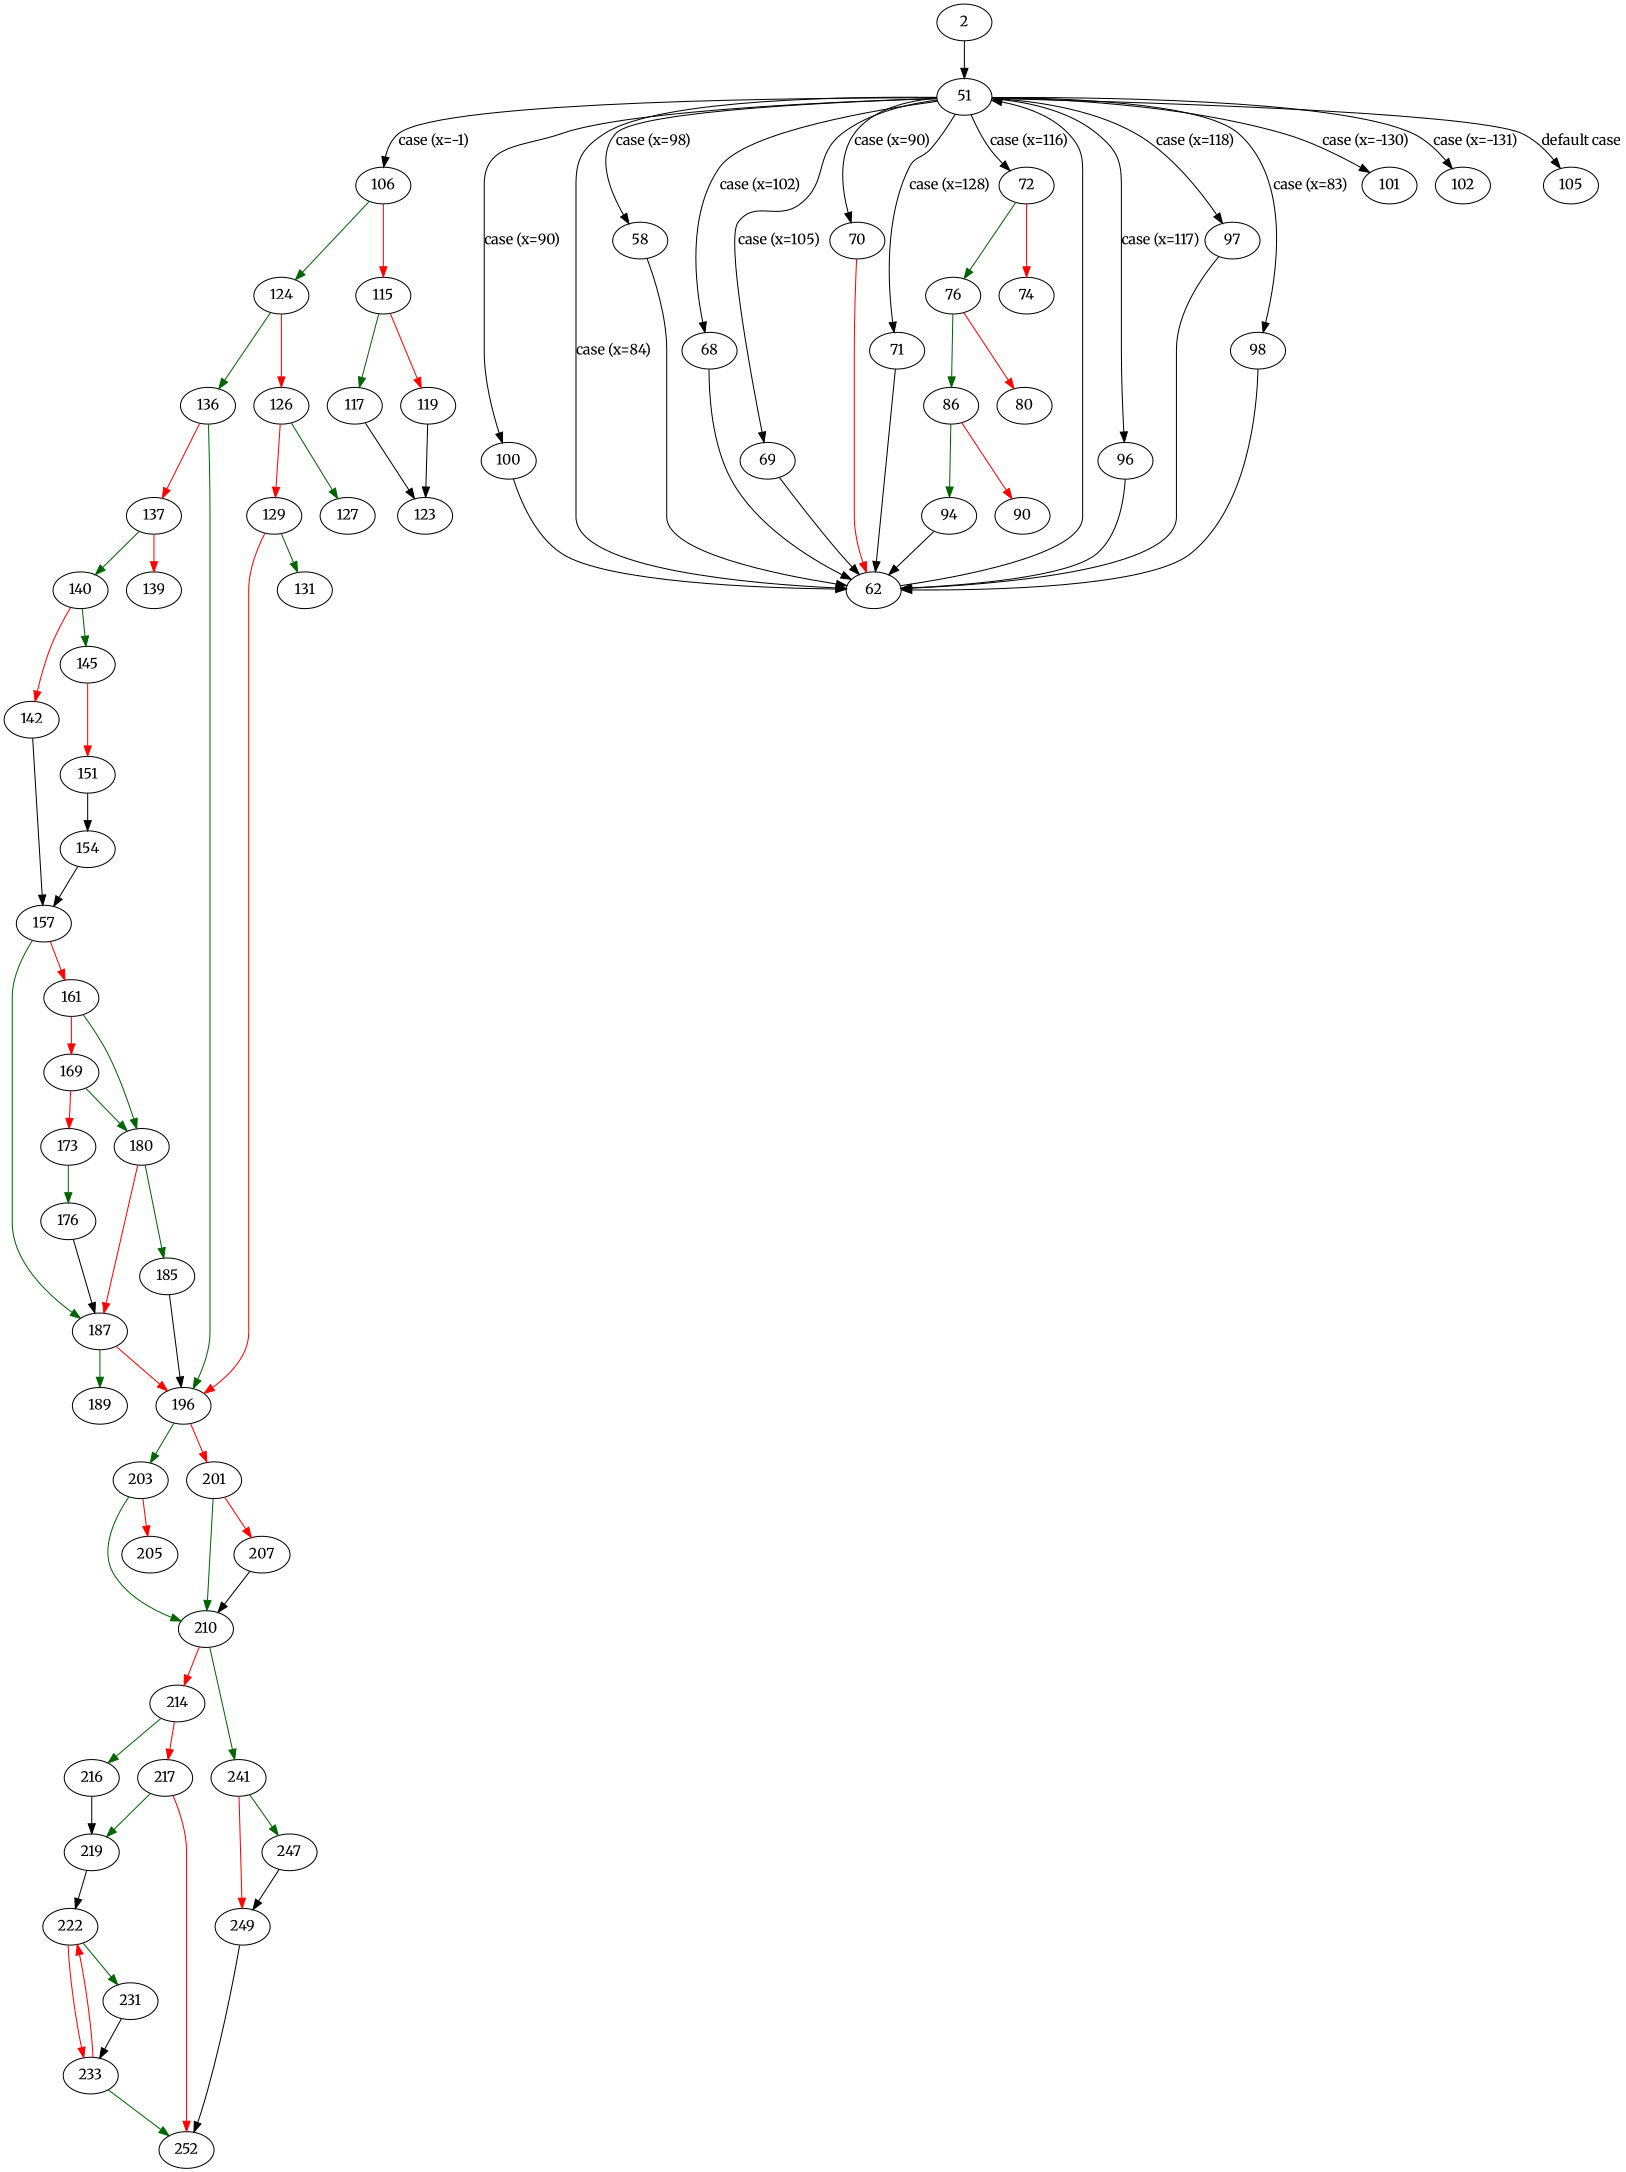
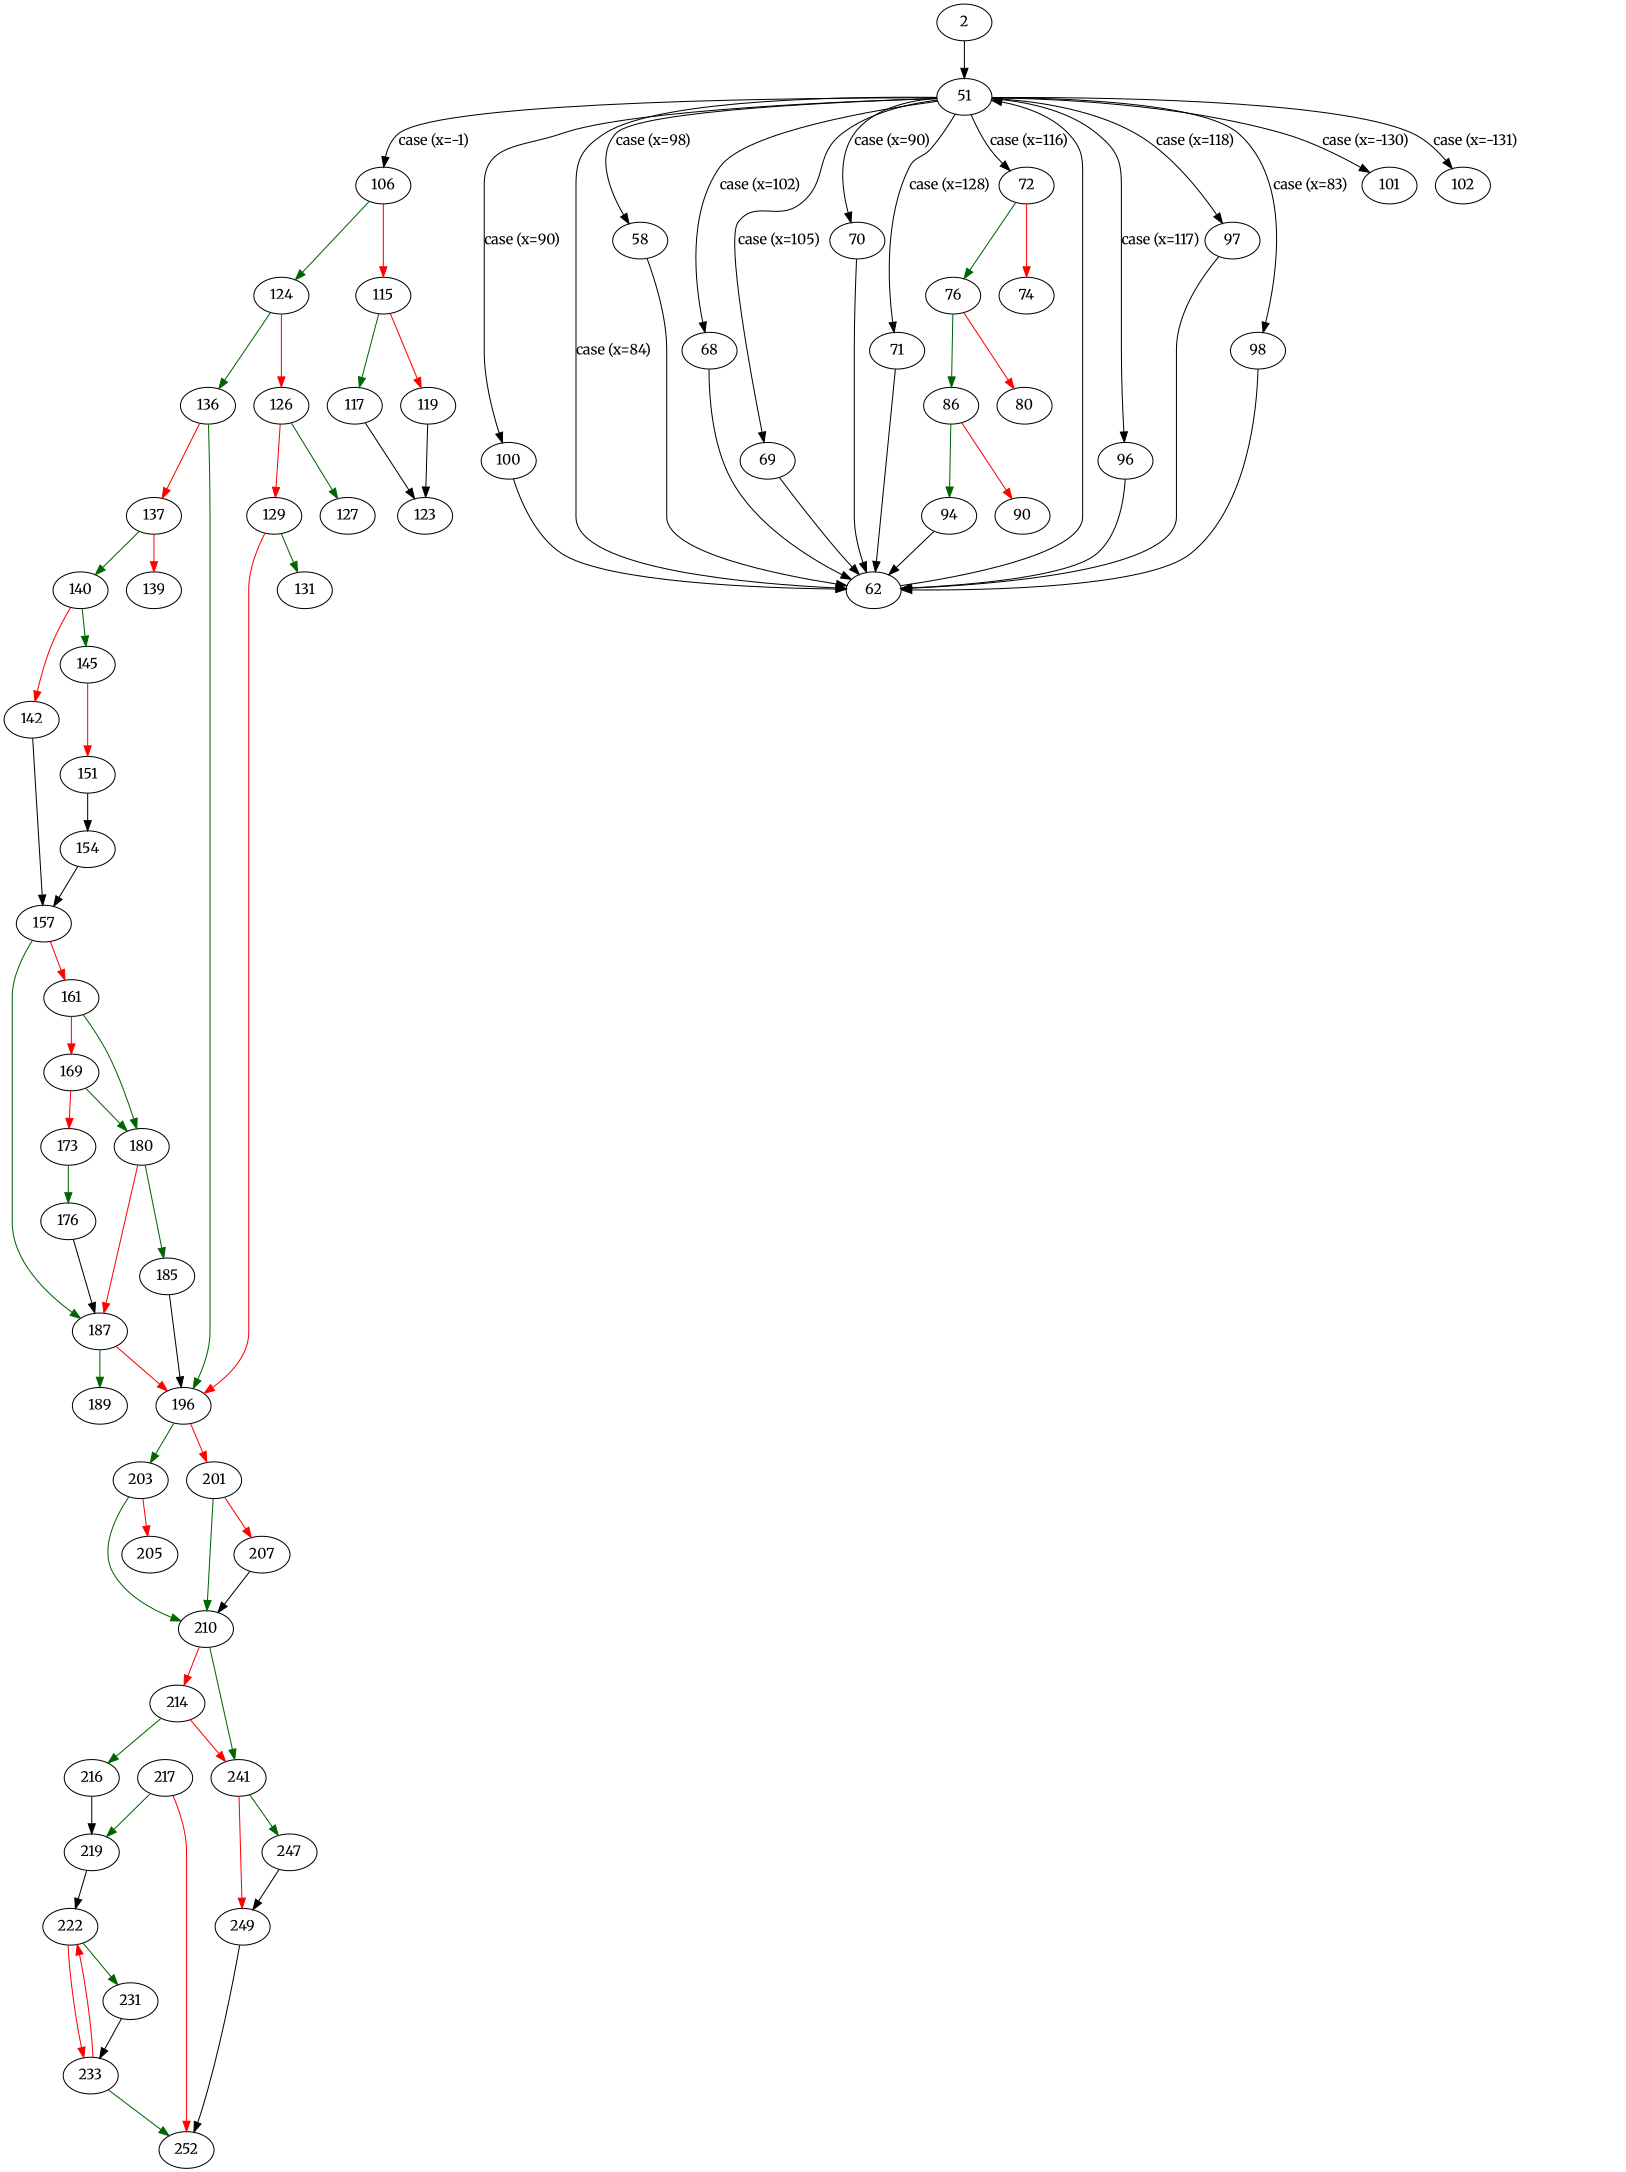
(1571, 186) -> none
(854, 411) -> (854, 411)
(172, 1736) -> (205, 1737)
